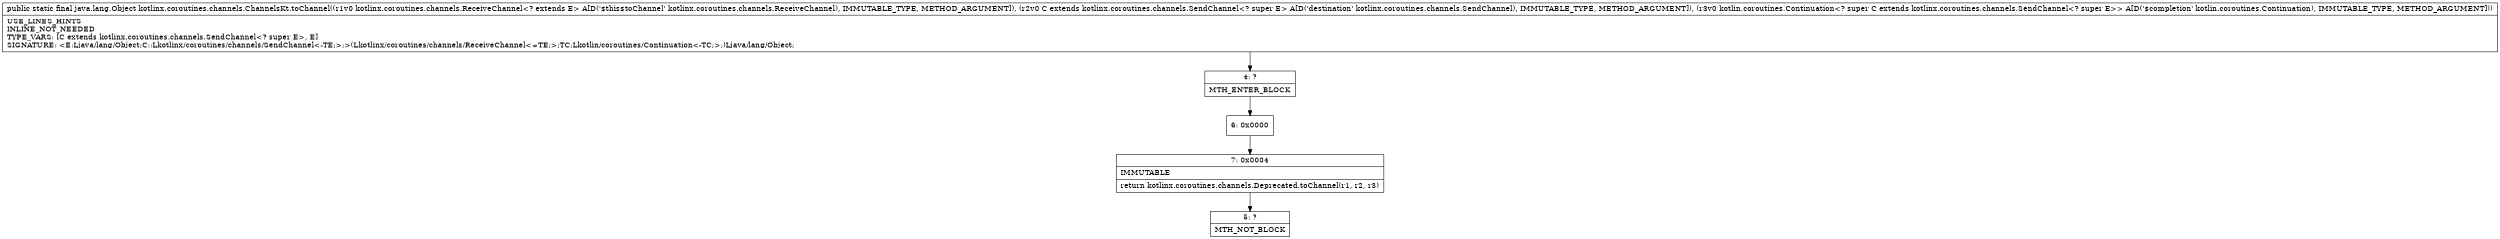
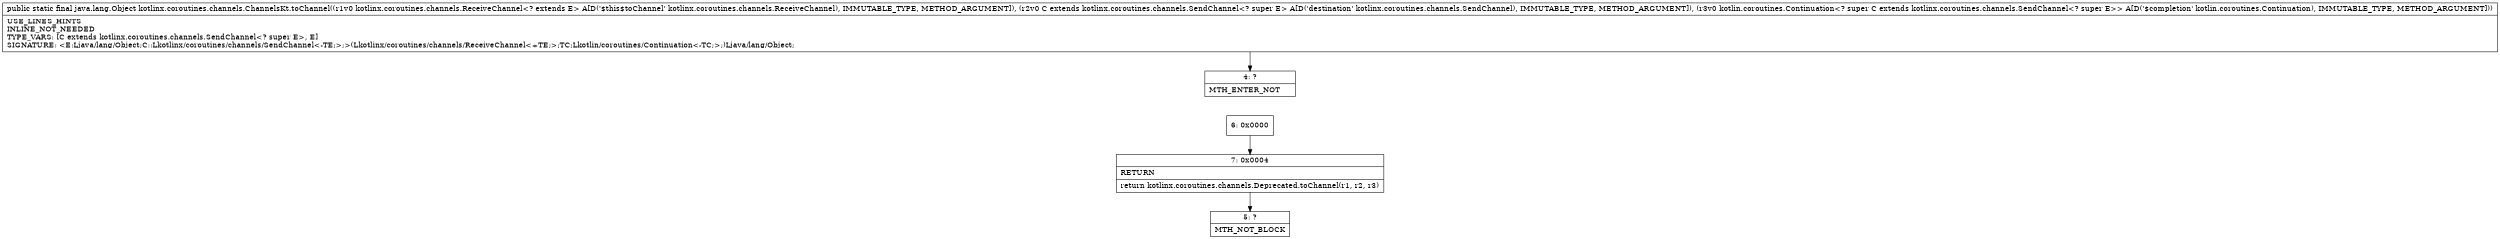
(1250, 90) -> (1245, 90)
(1250, 103) -> none
(1146, 173) -> (1138, 173)
